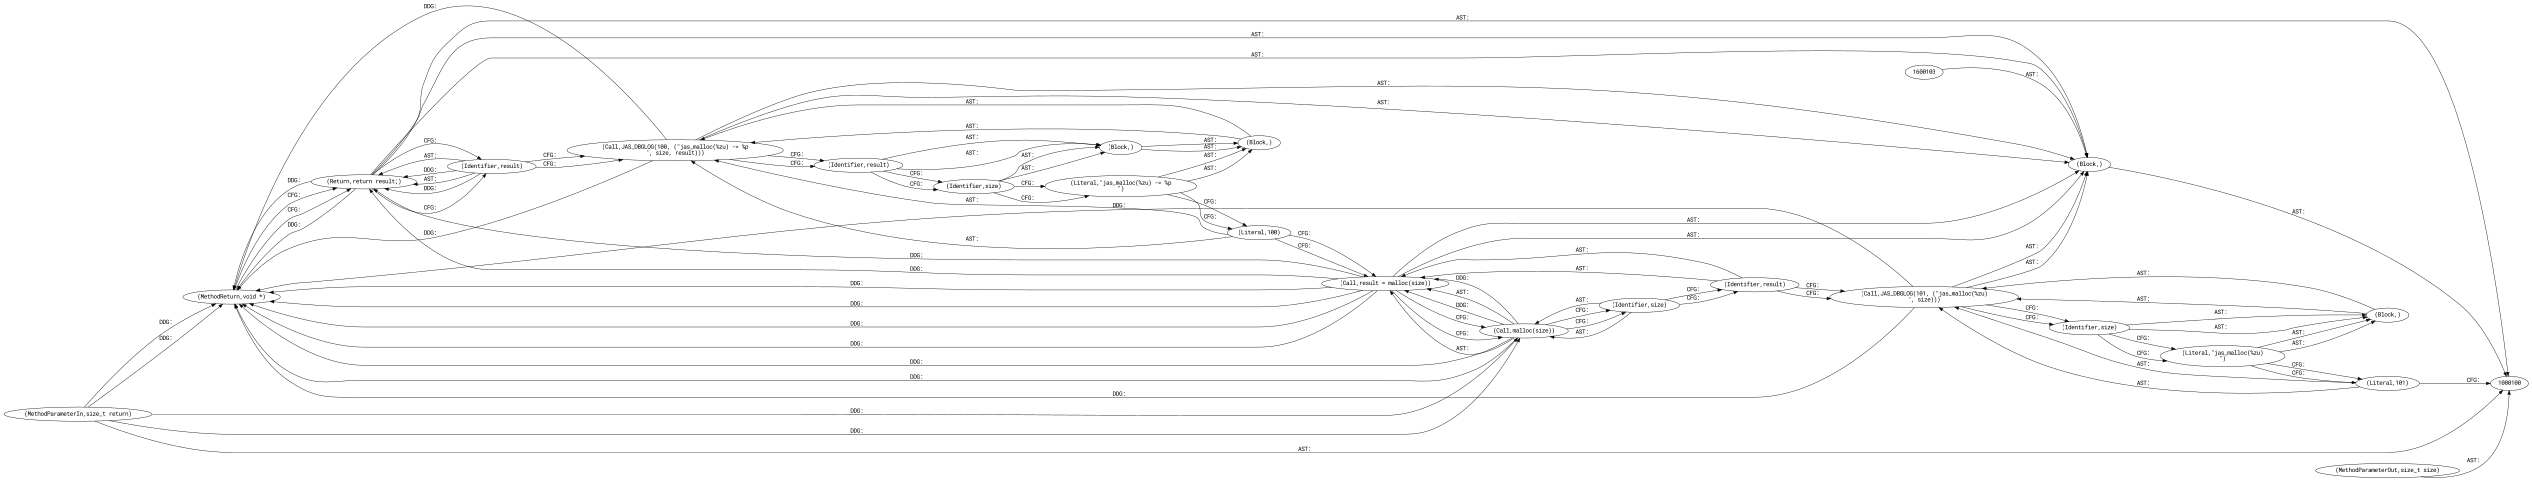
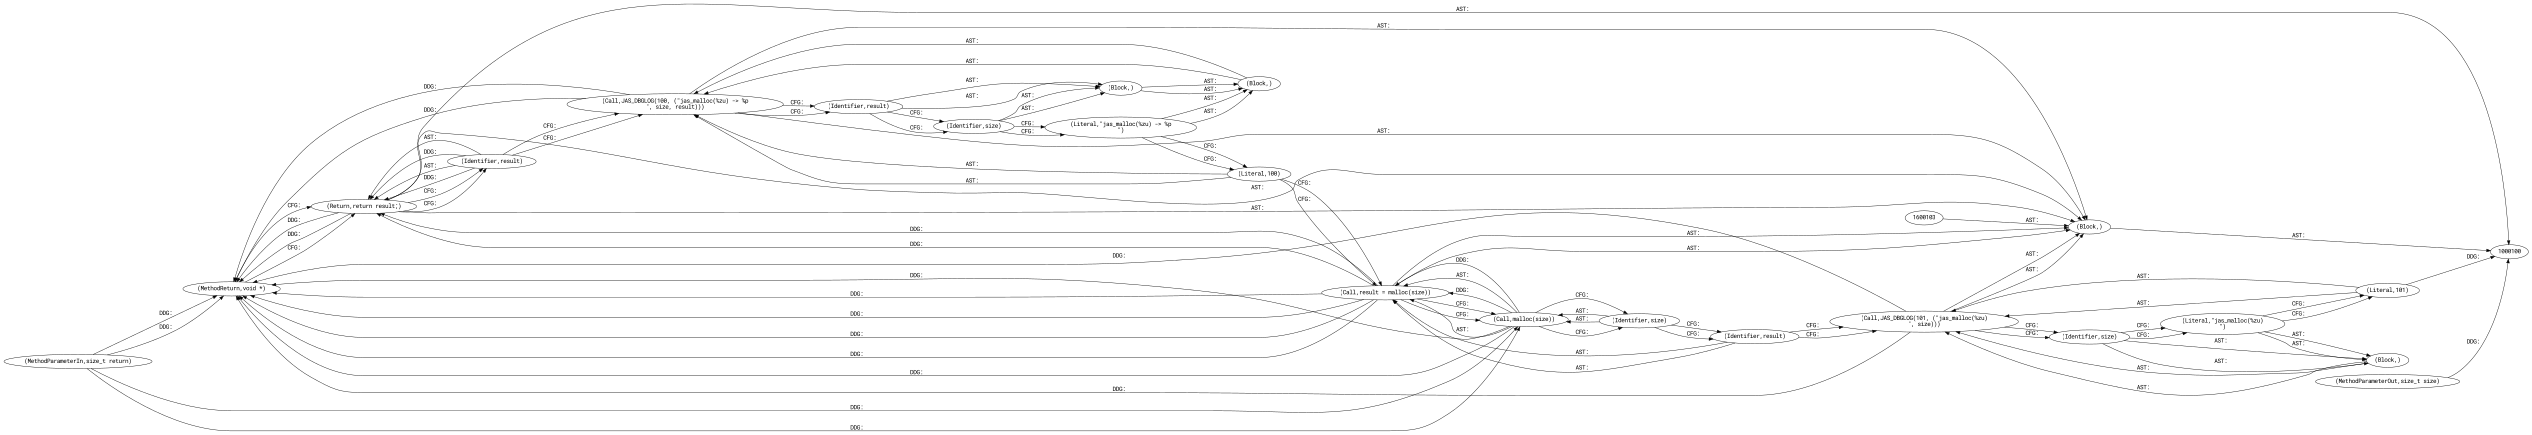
(2475, 380) -> (2475, 257)
(1304, 452) -> none
(2475, 461) -> (2475, 342)
